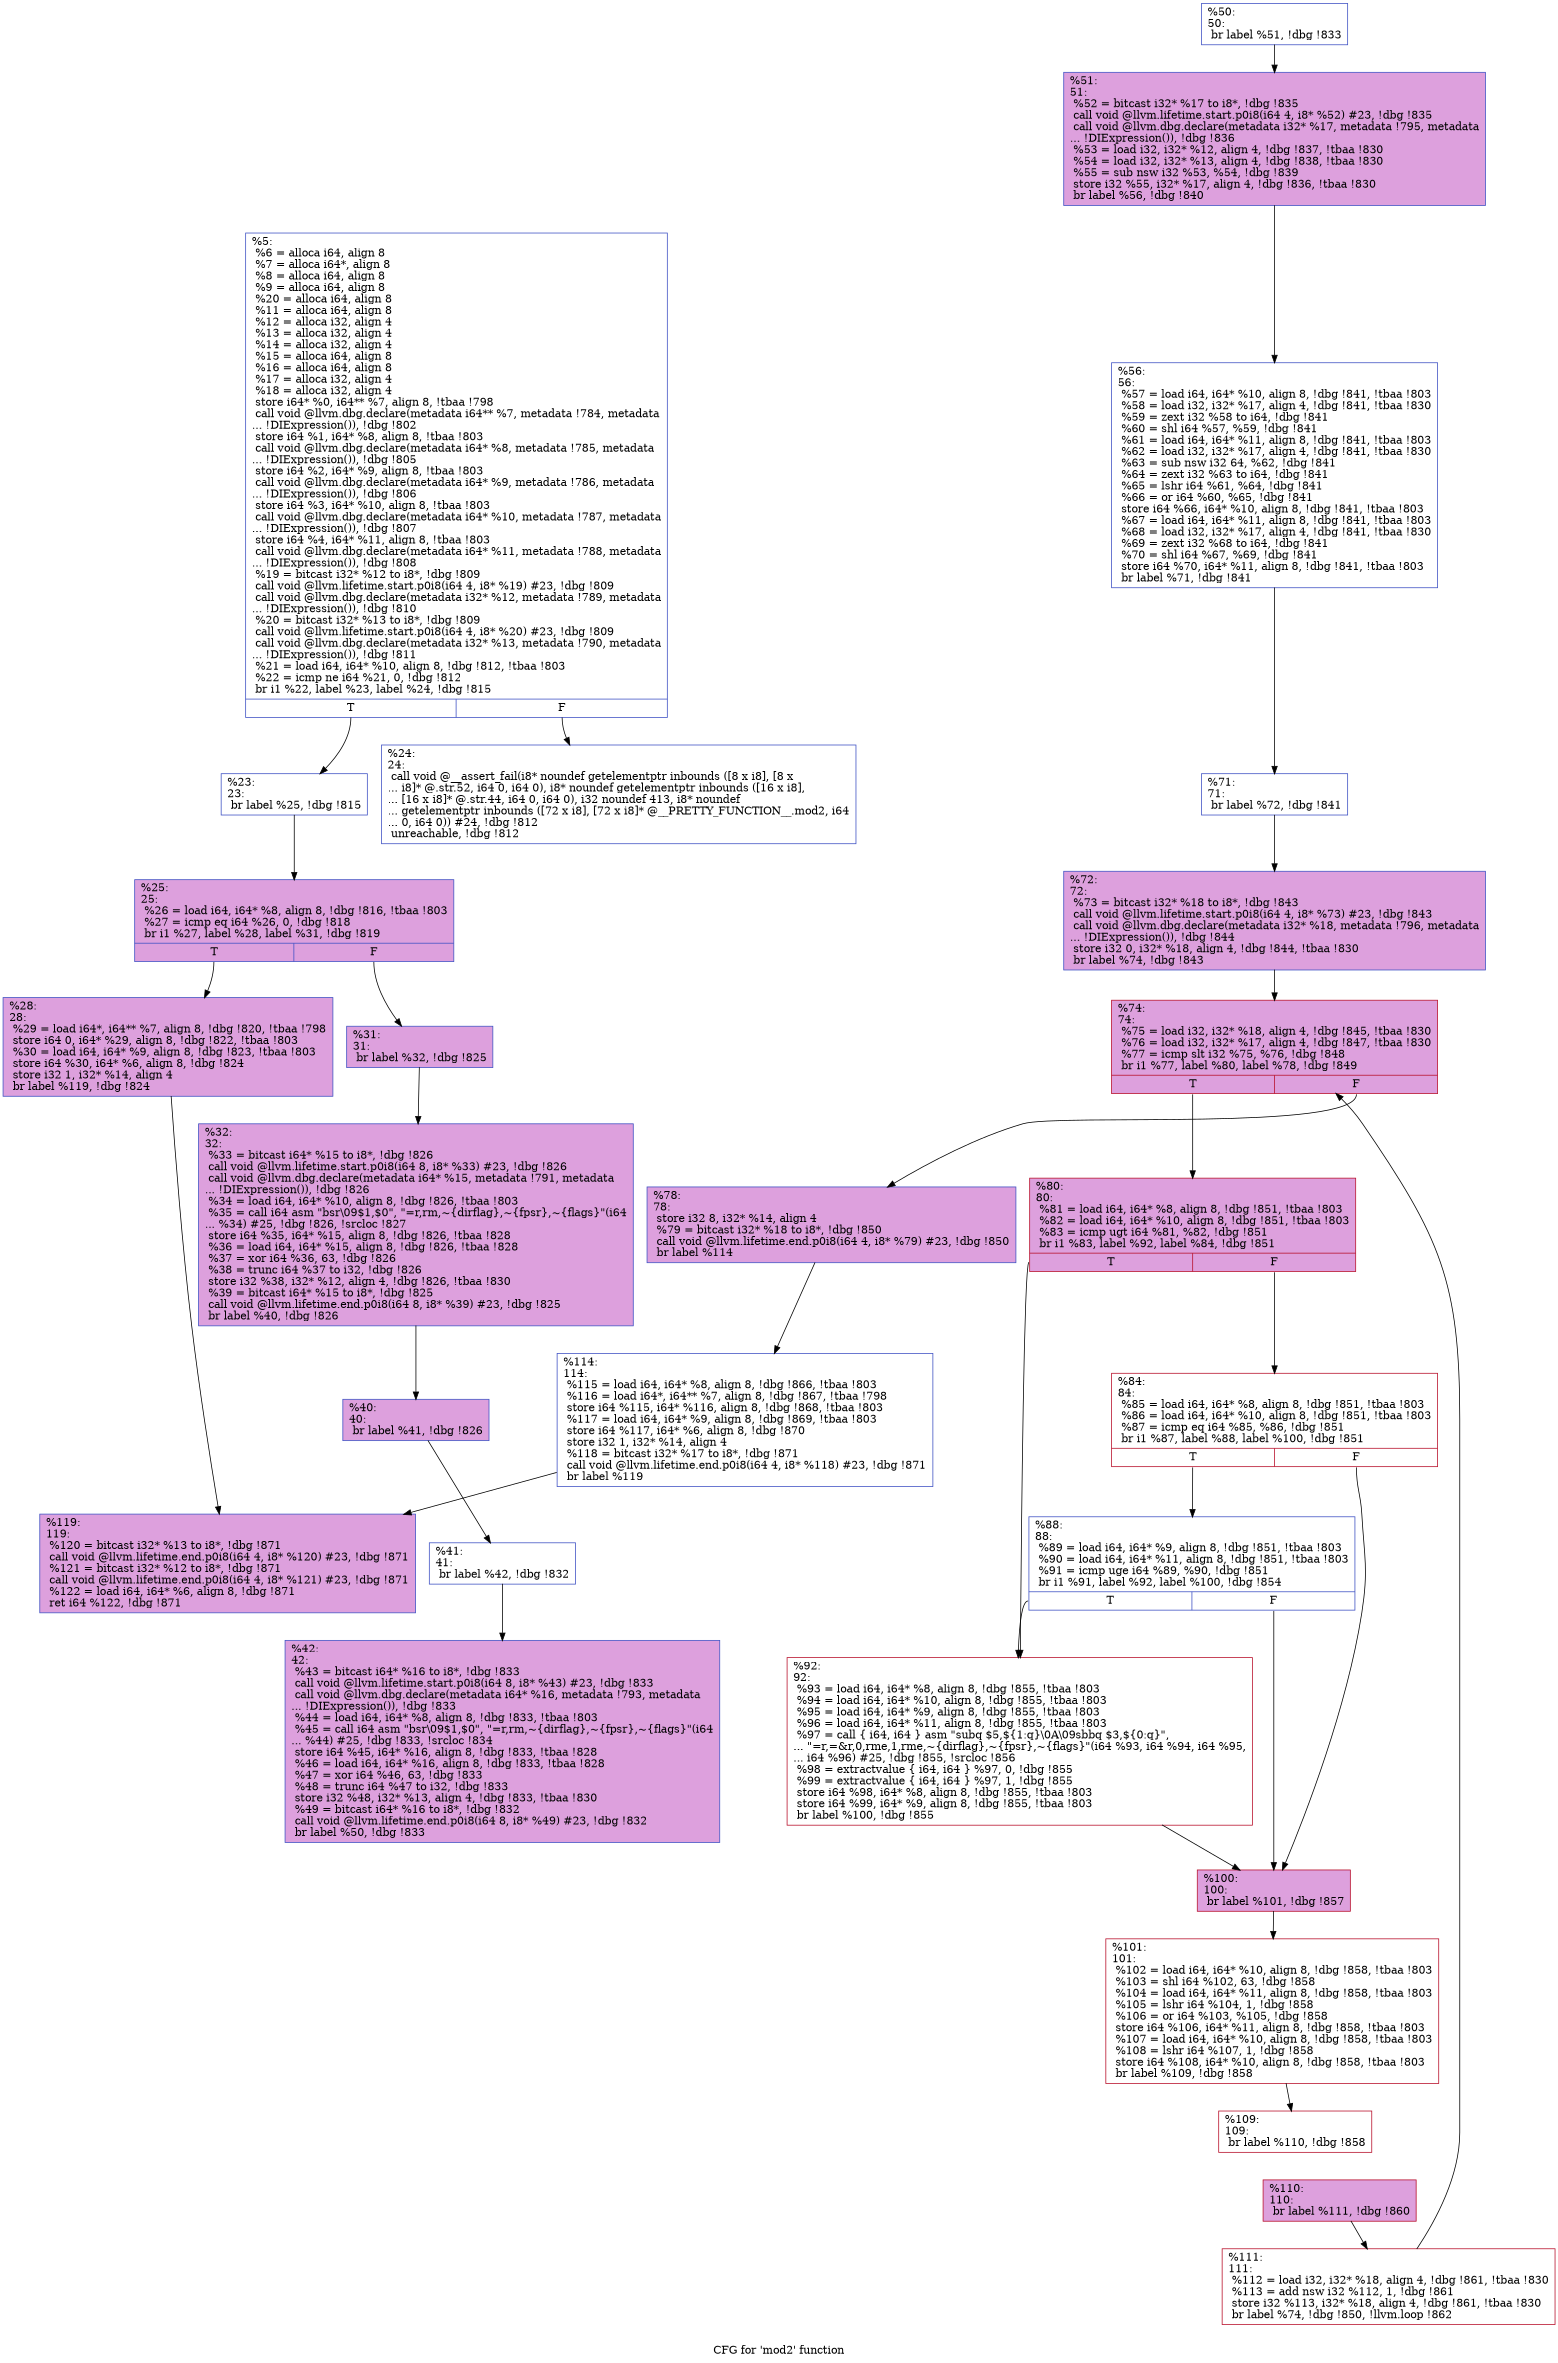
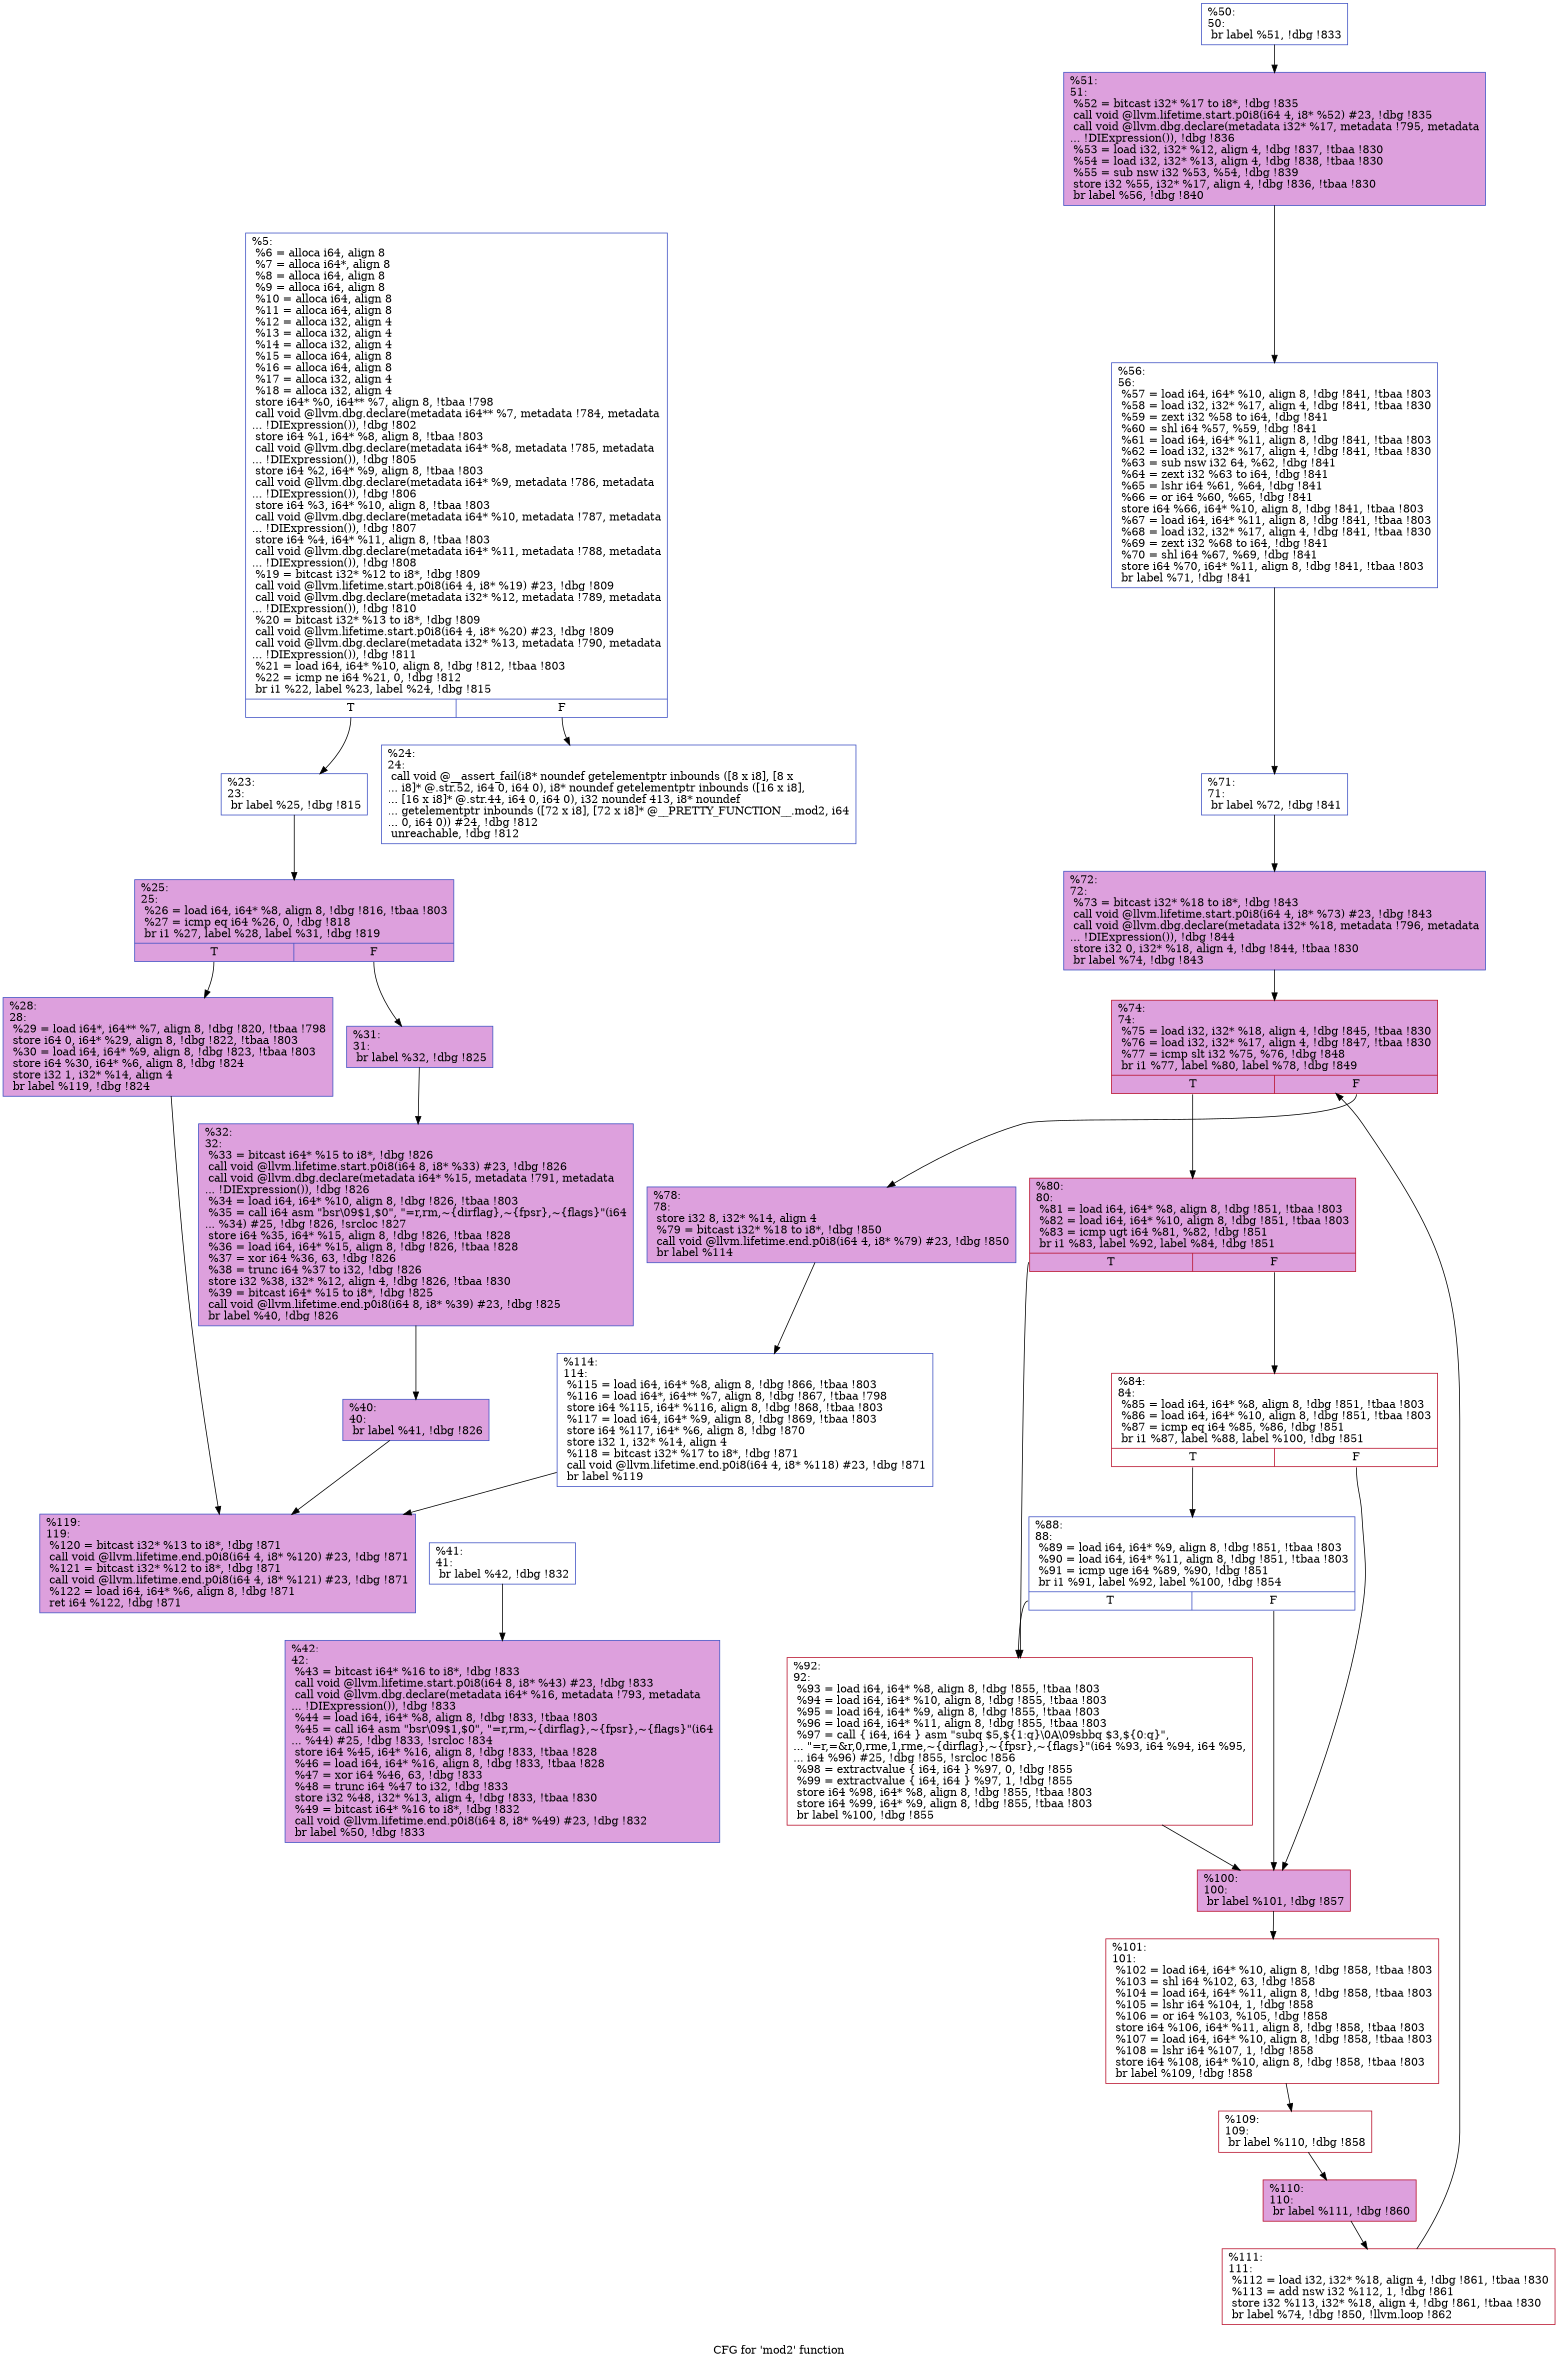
(322, 299) -> (322, 299)
(457, 1488) -> (344, 1475)
none -> (1315, 2163)
